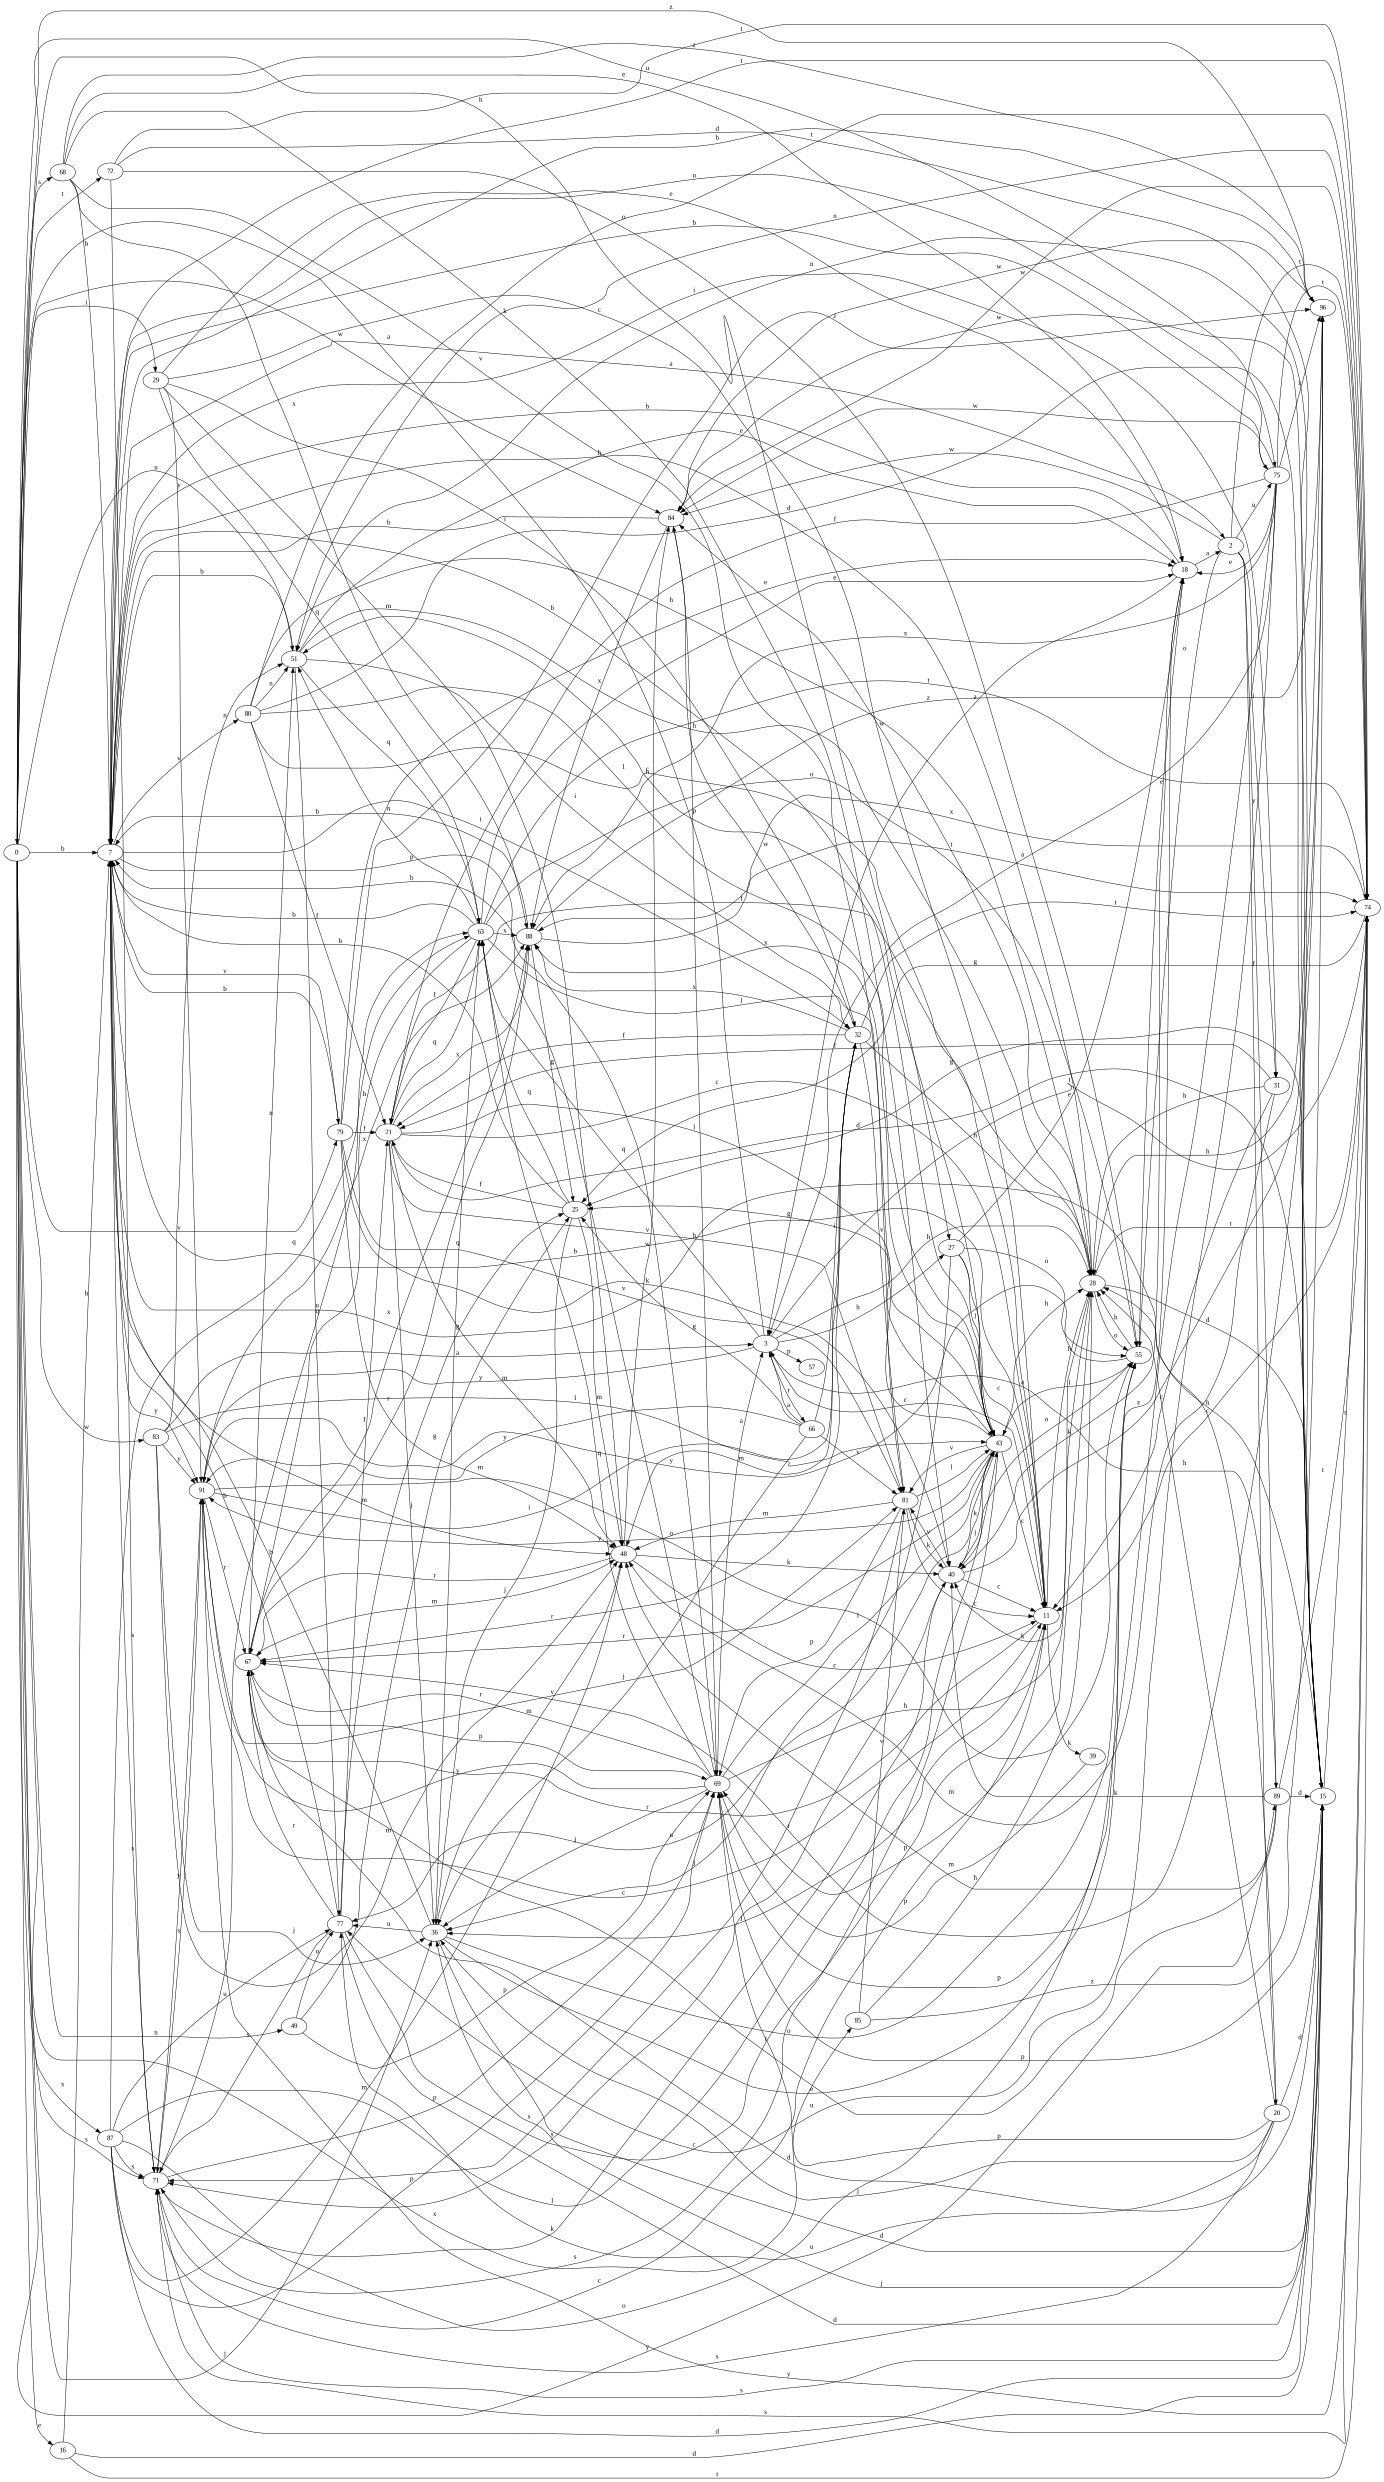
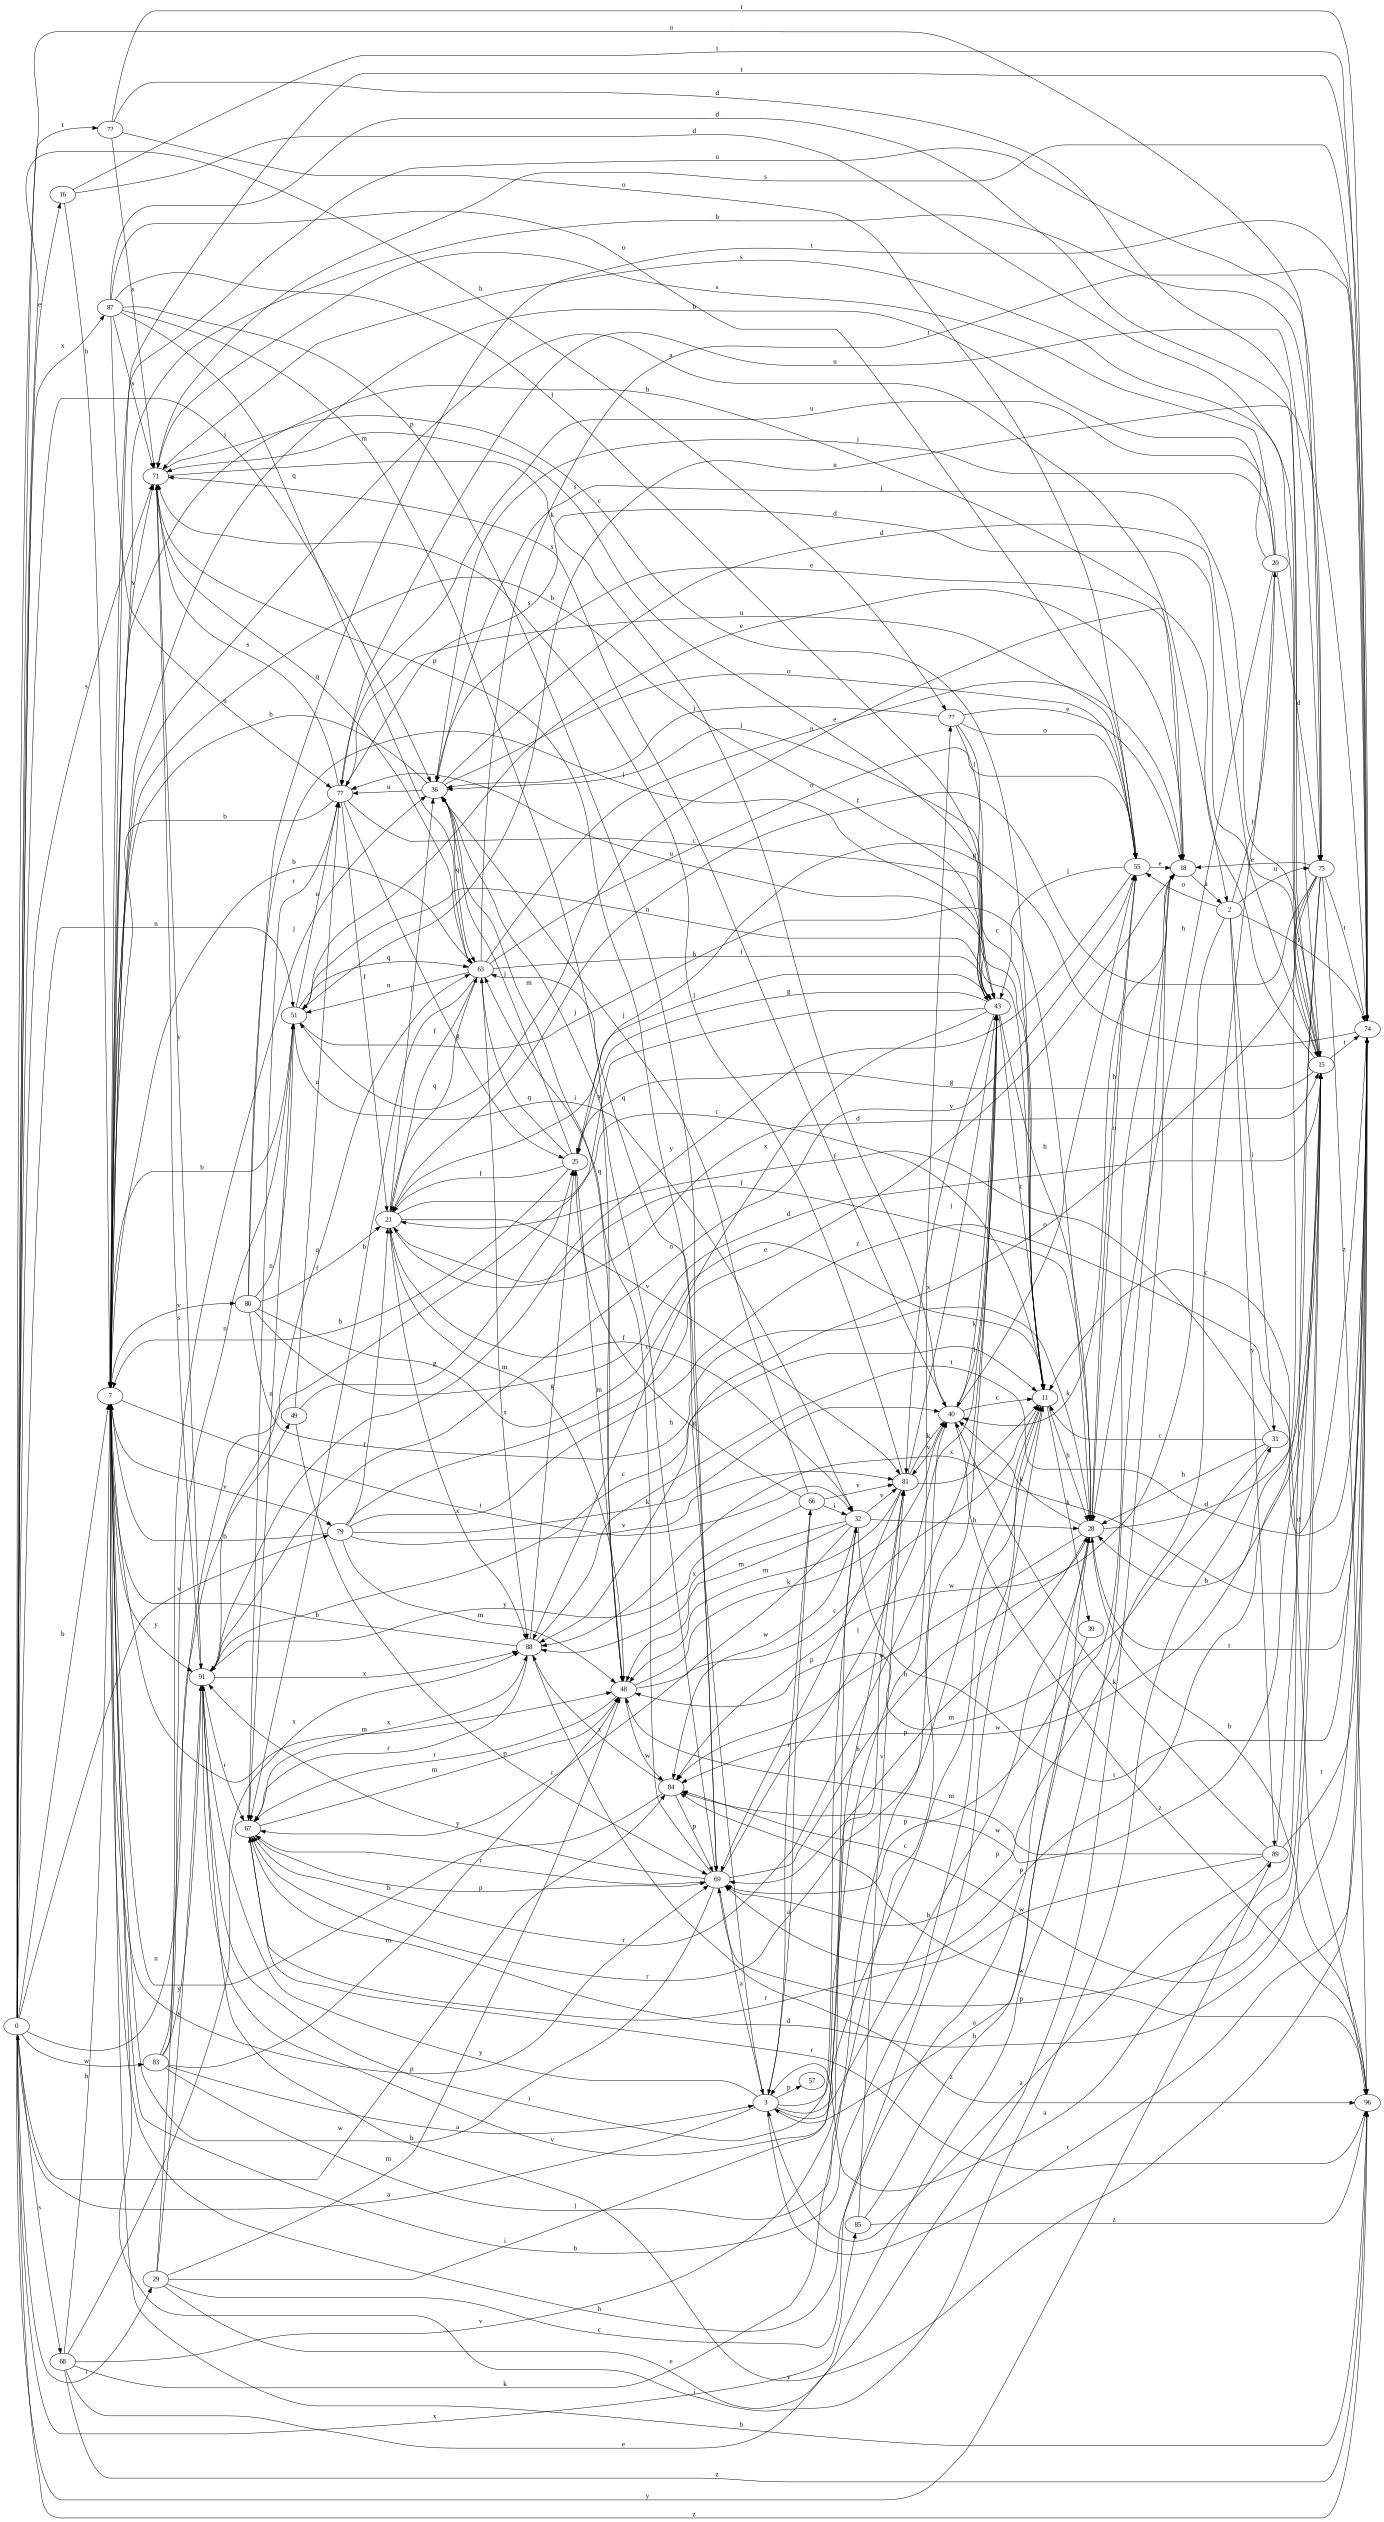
none -> (770, 617)
(1310, 1989) -> (1300, 728)
